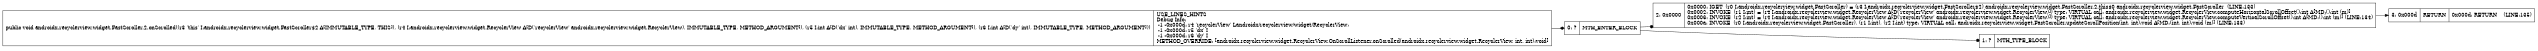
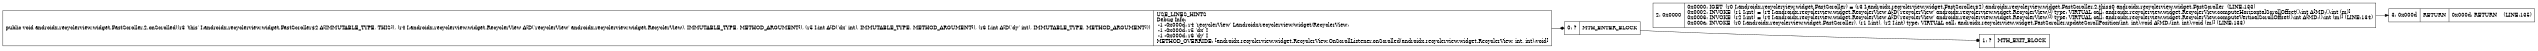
(1645, 27) -> none
(2022, 41) -> (2022, 41)
